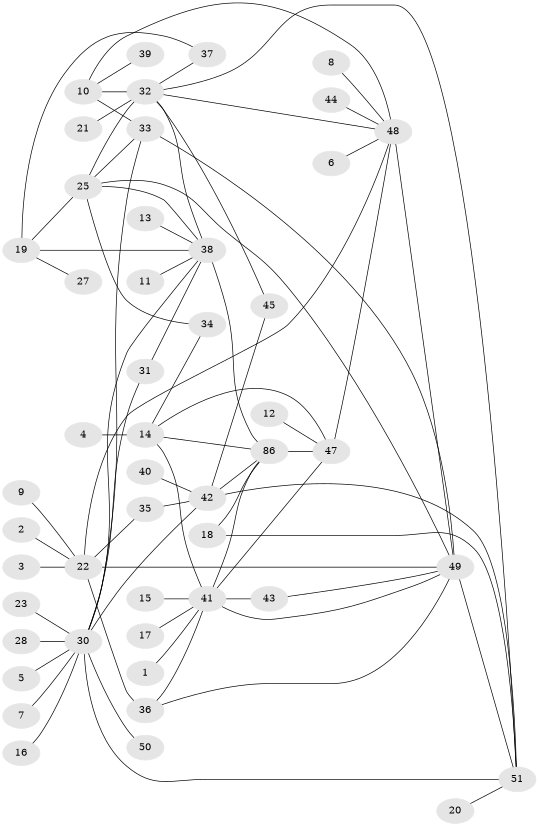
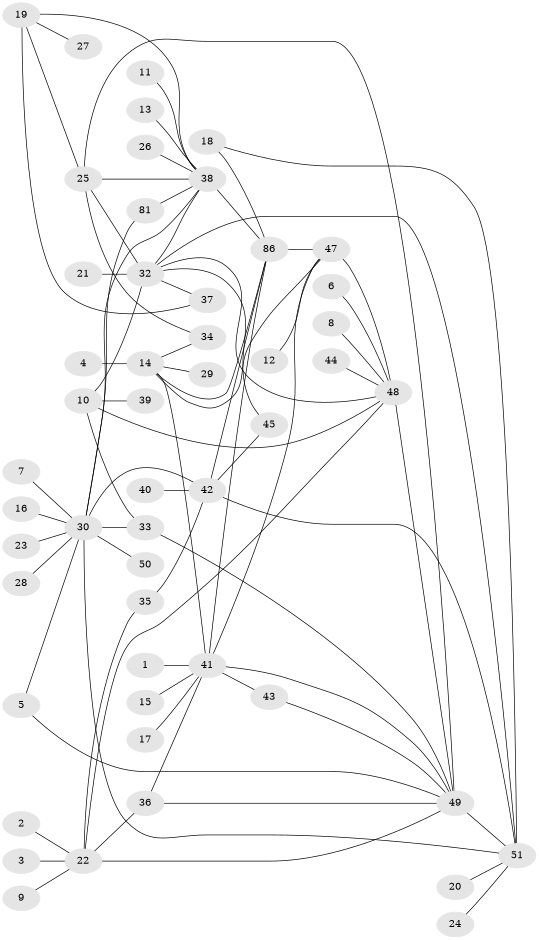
none -> (145, 147)
(114, 158) -> none
(145, 372) -> (145, 211)
none -> (207, 375)
none -> (230, 772)
none -> (455, 924)
